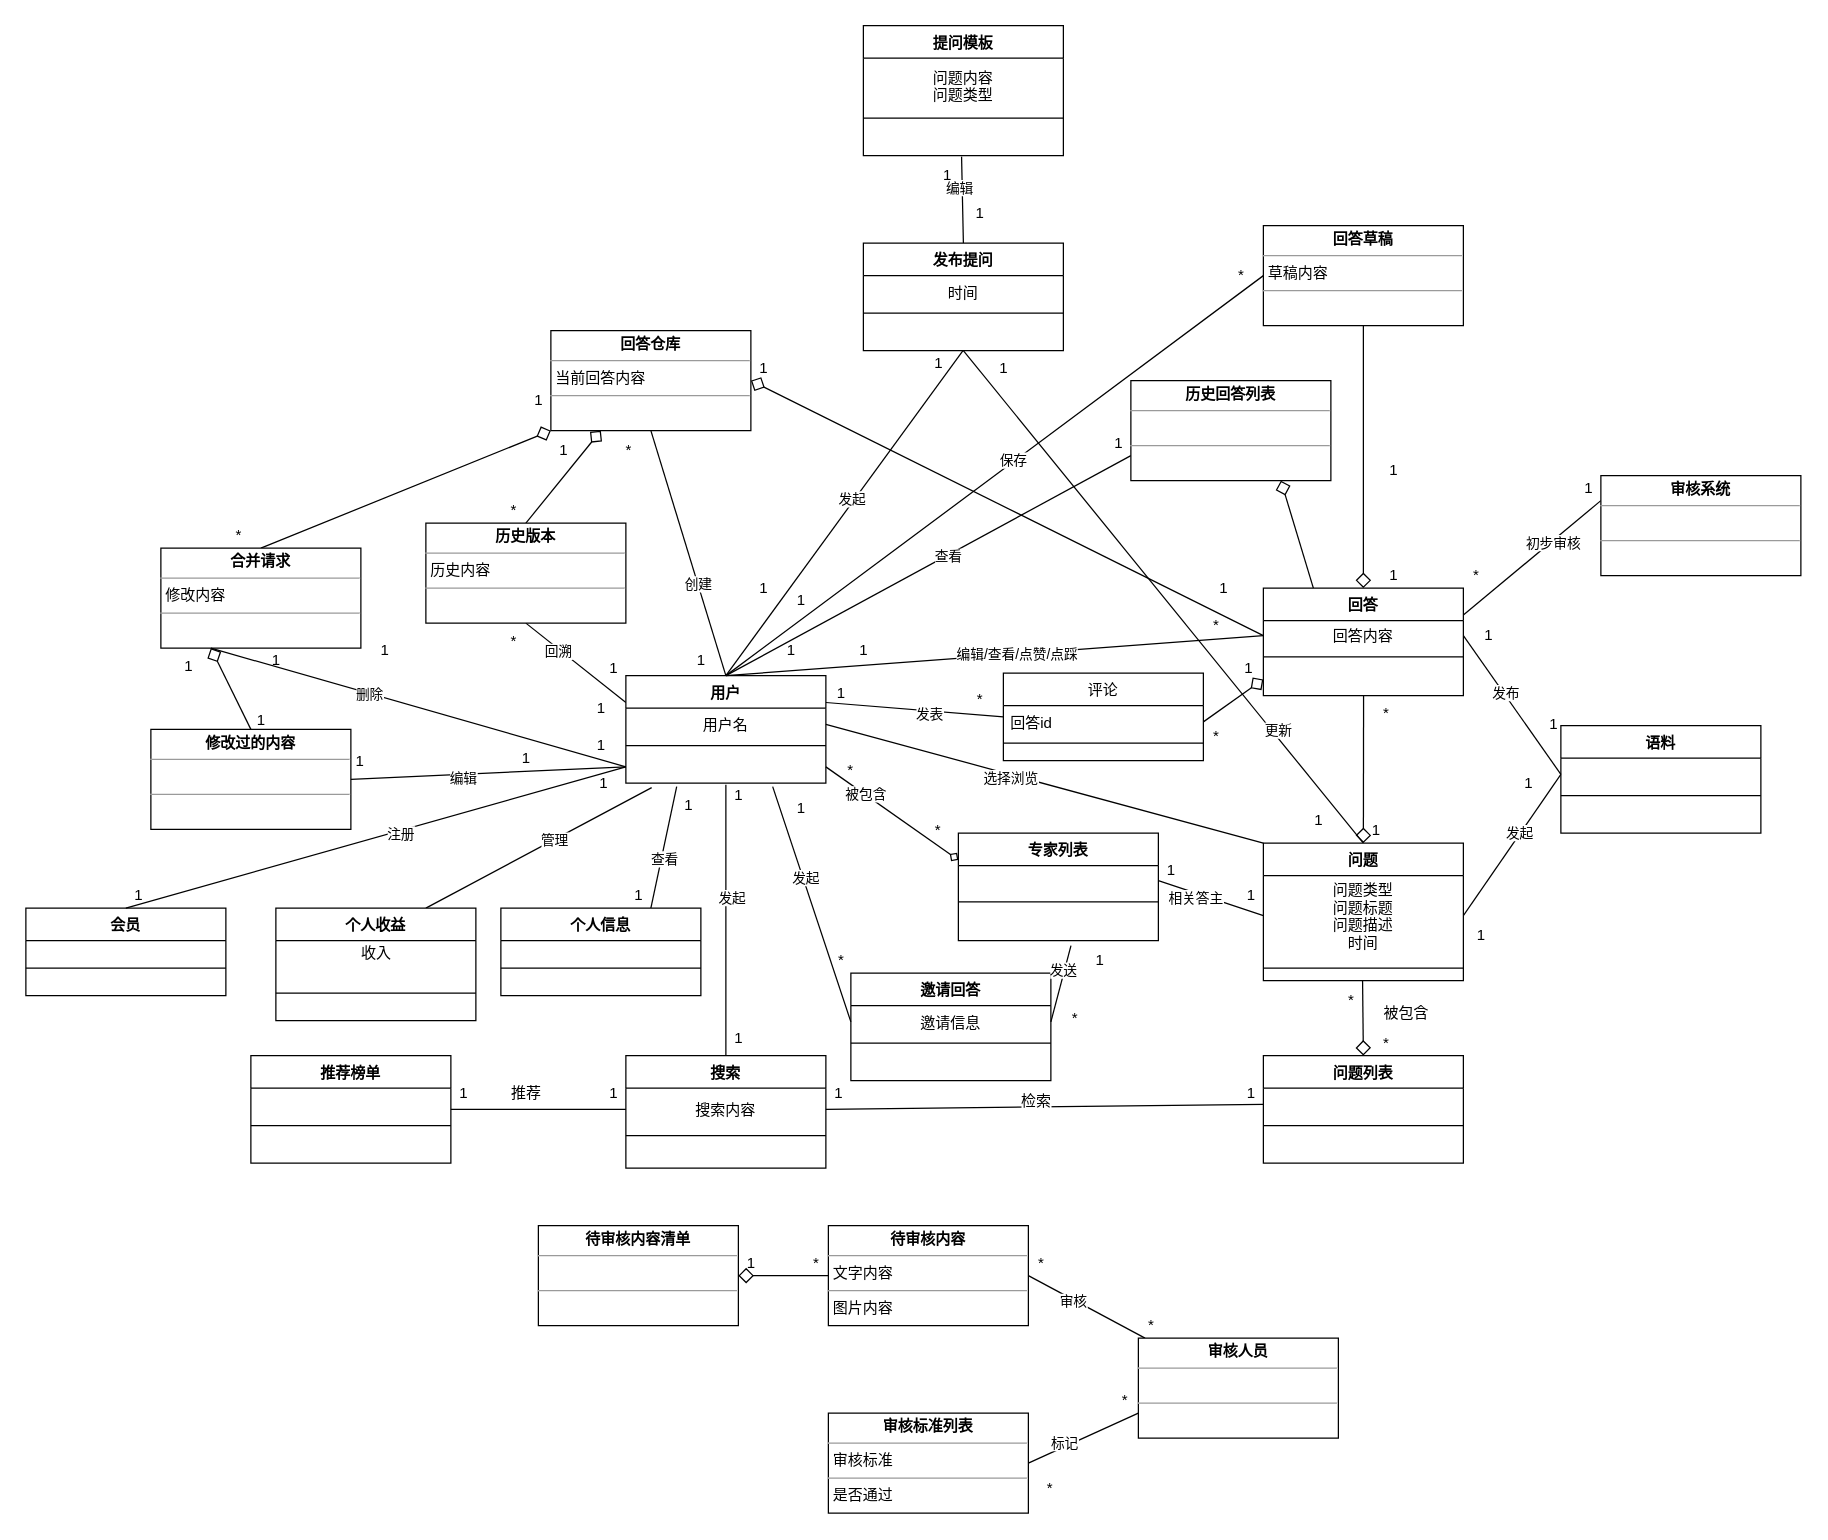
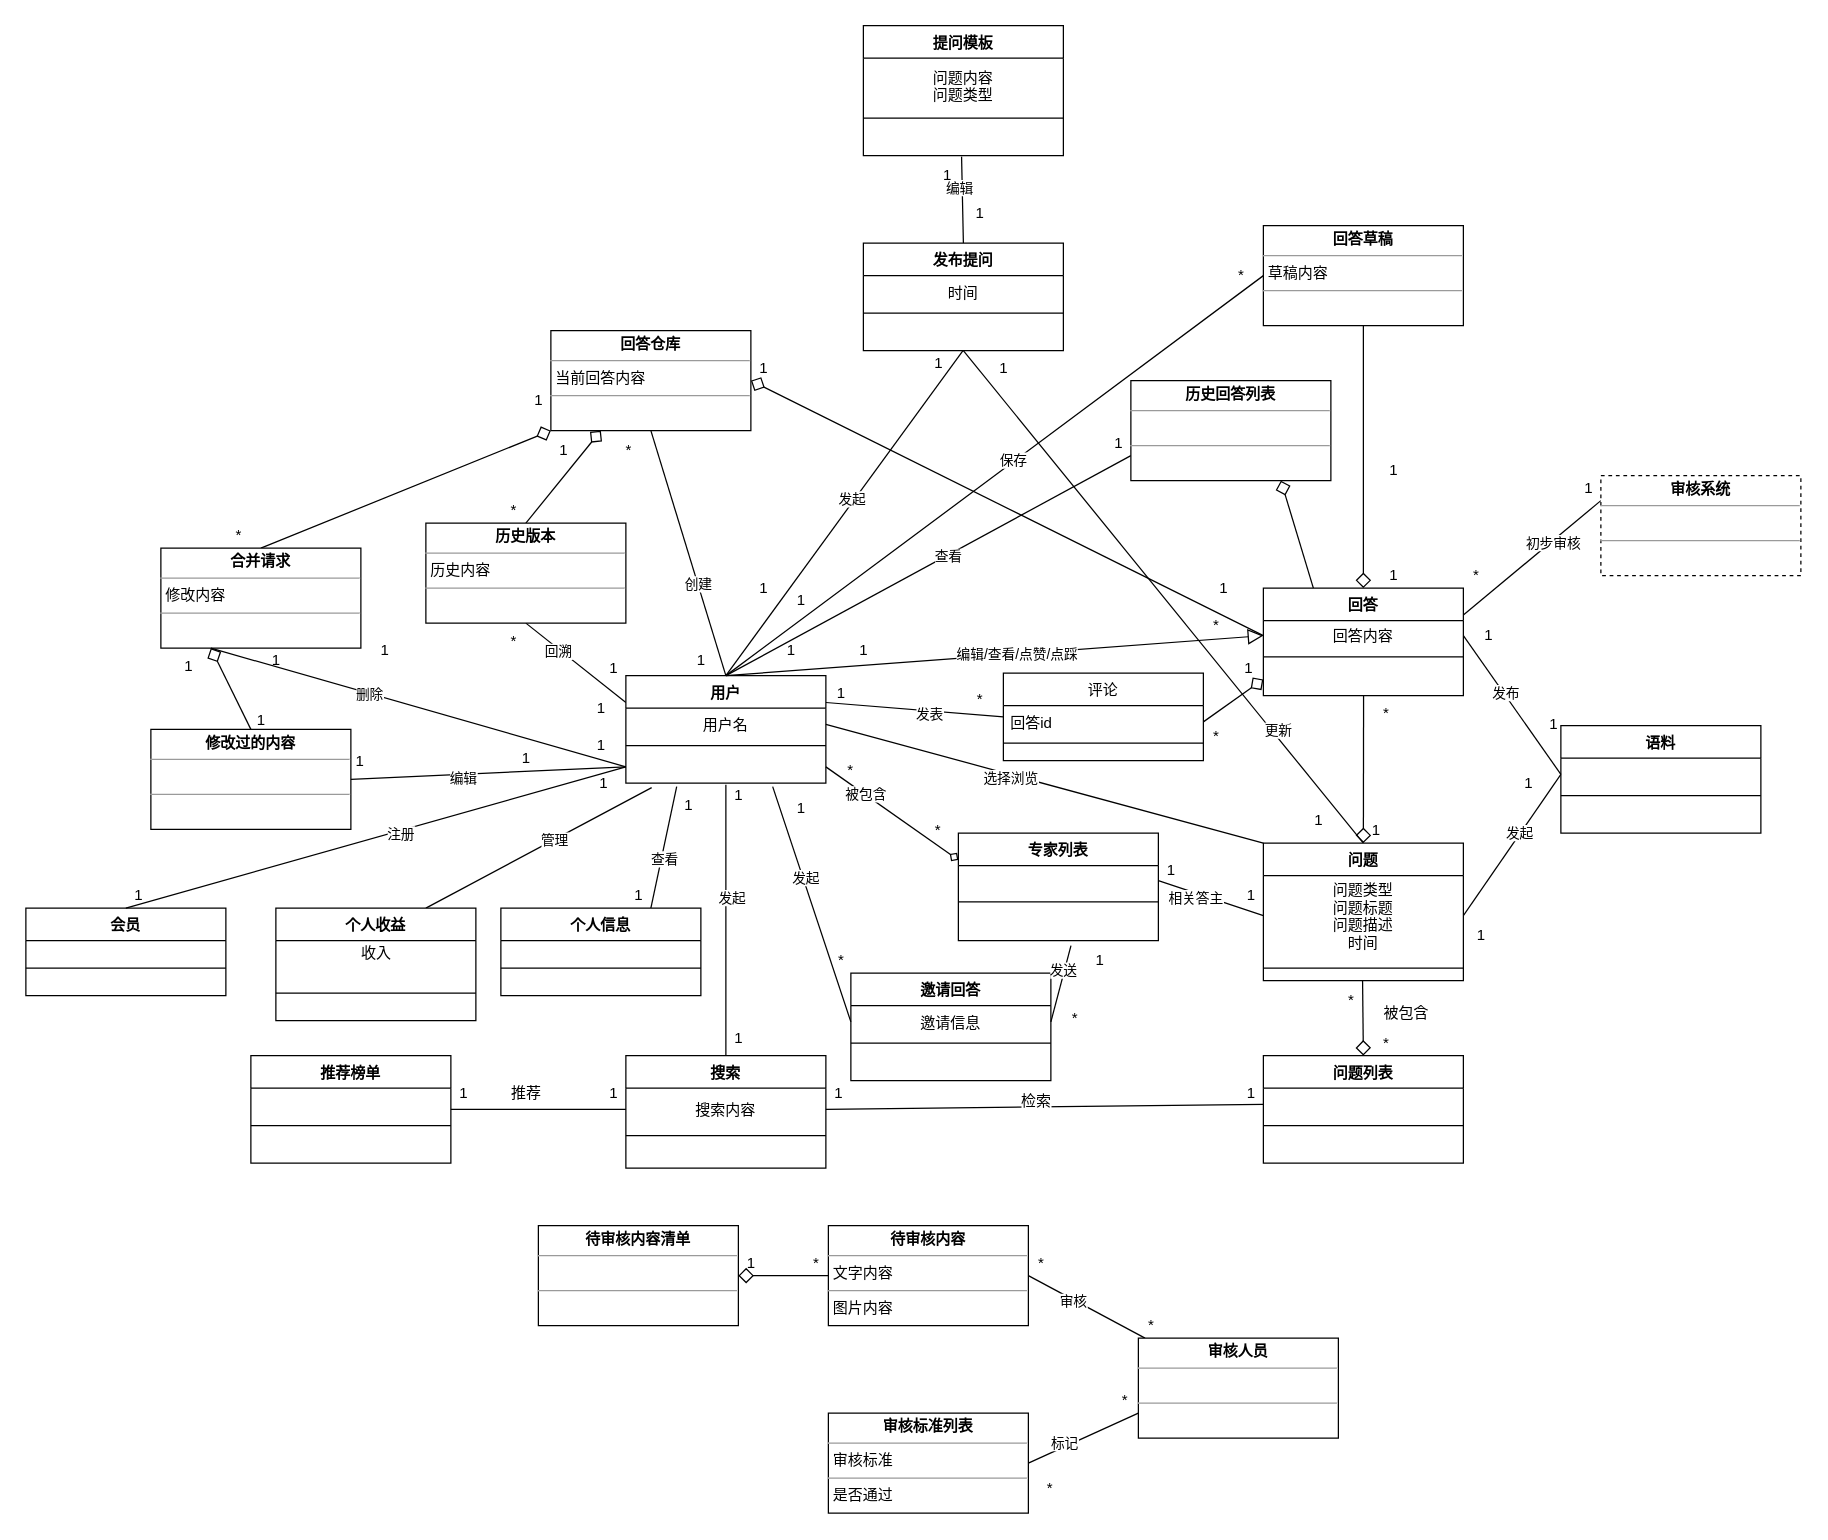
(1701, 526) -> (1701, 526)
(1253, 636) -> (1247, 637)
